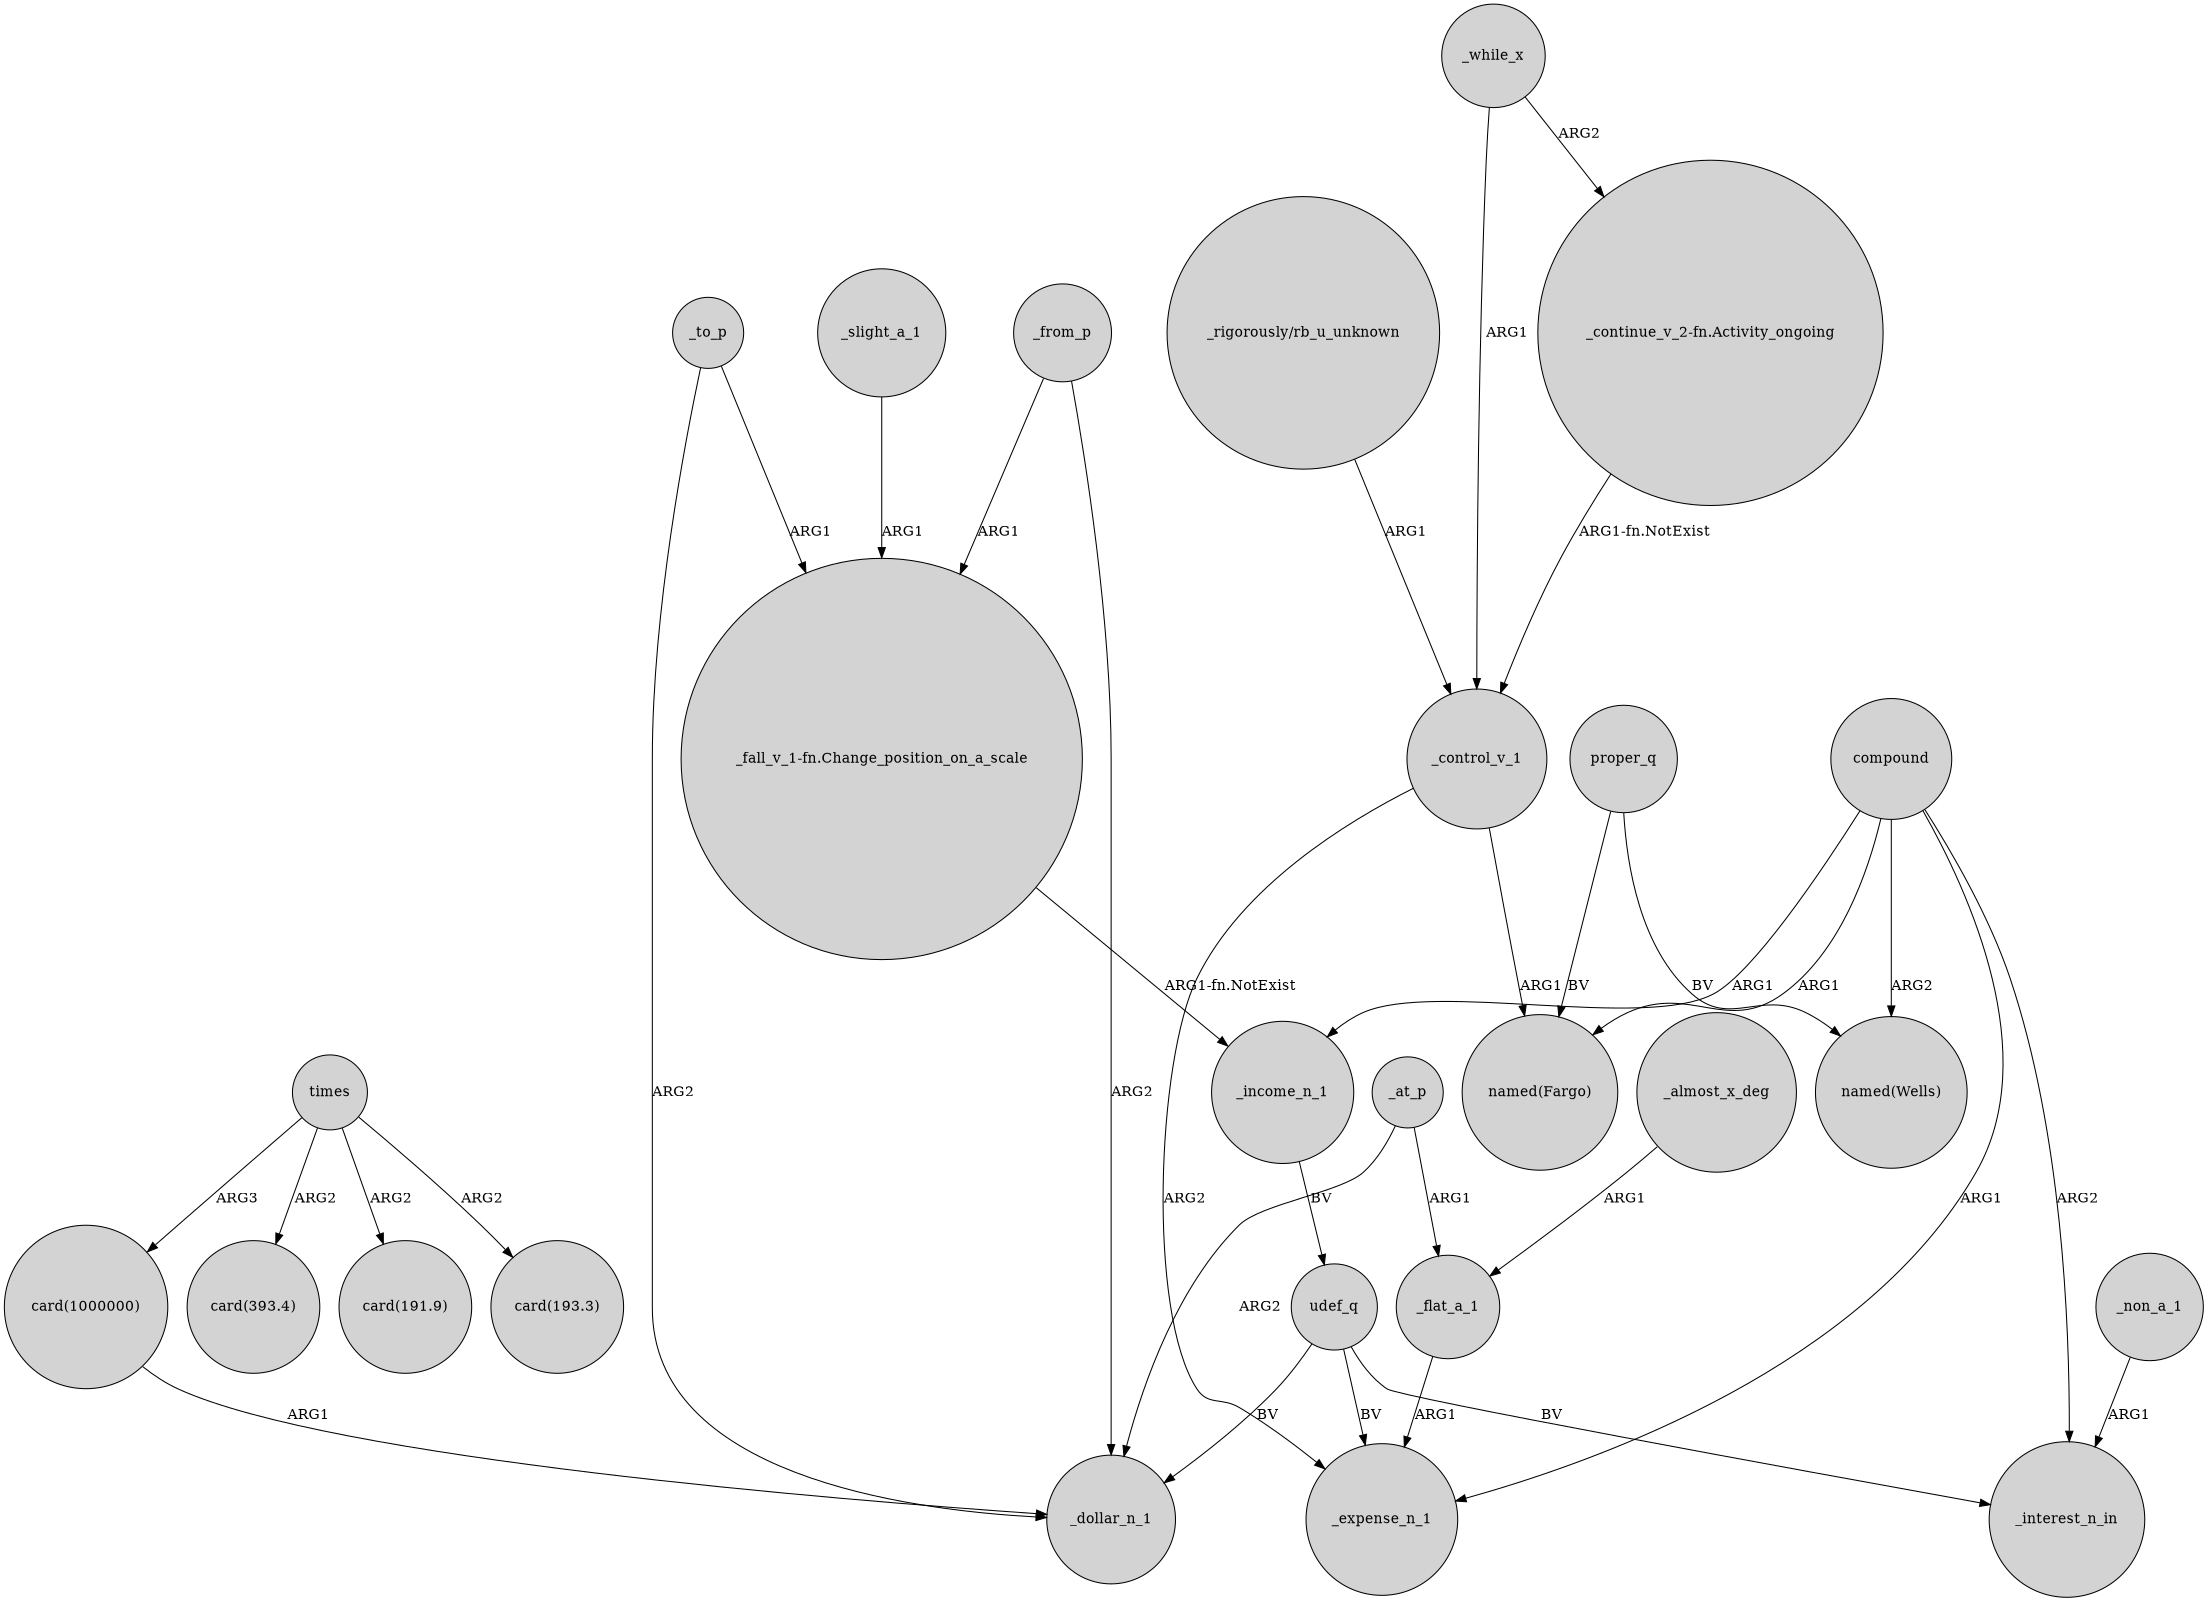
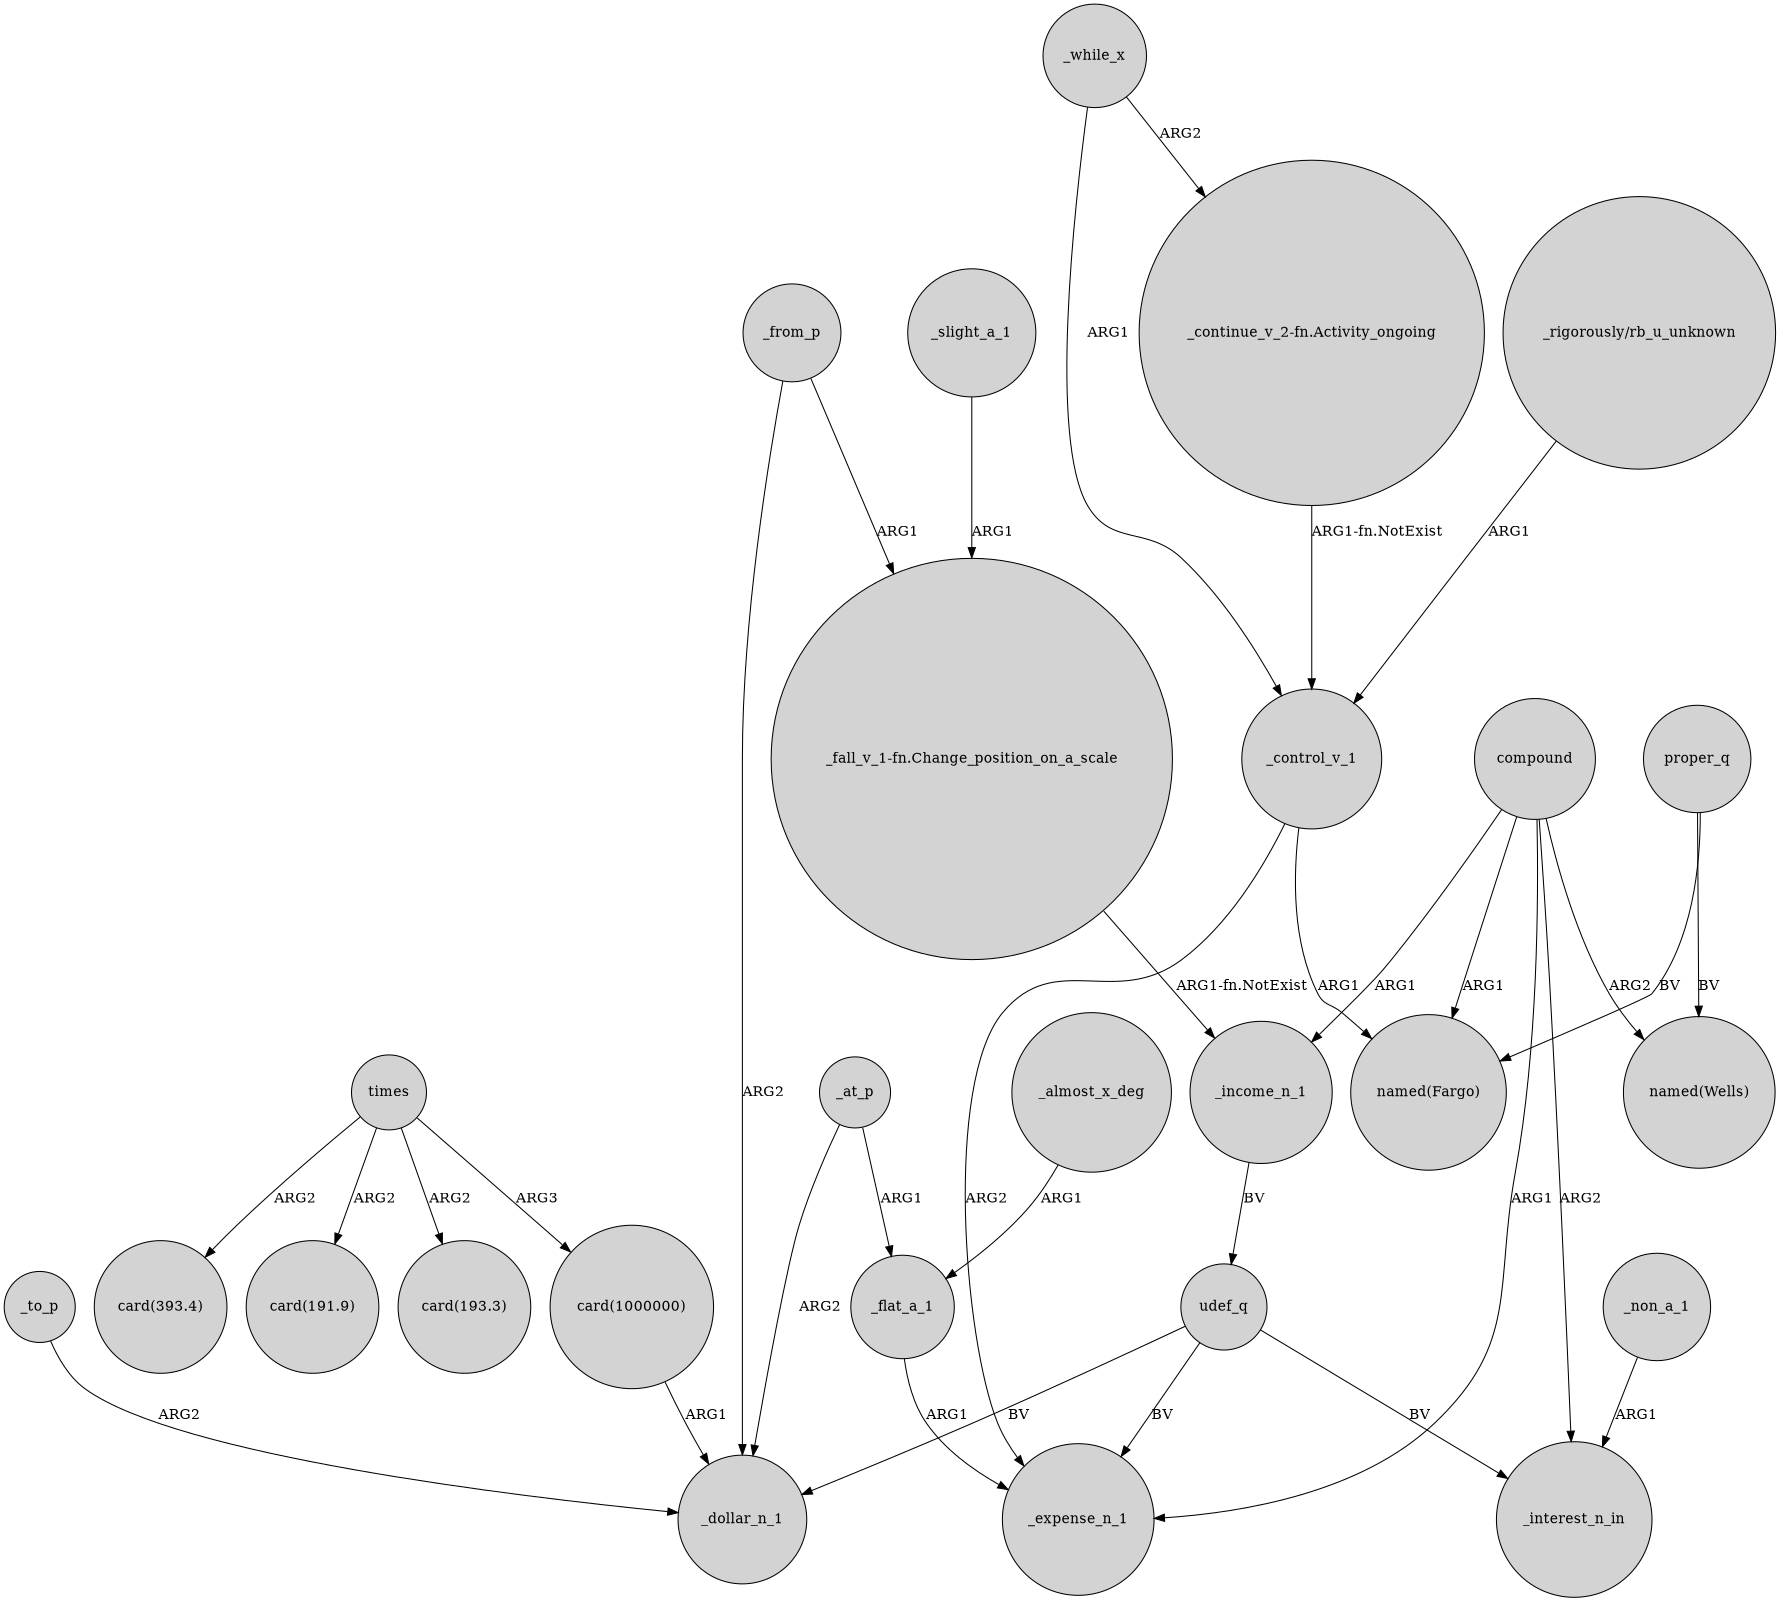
(762, 465) -> none
